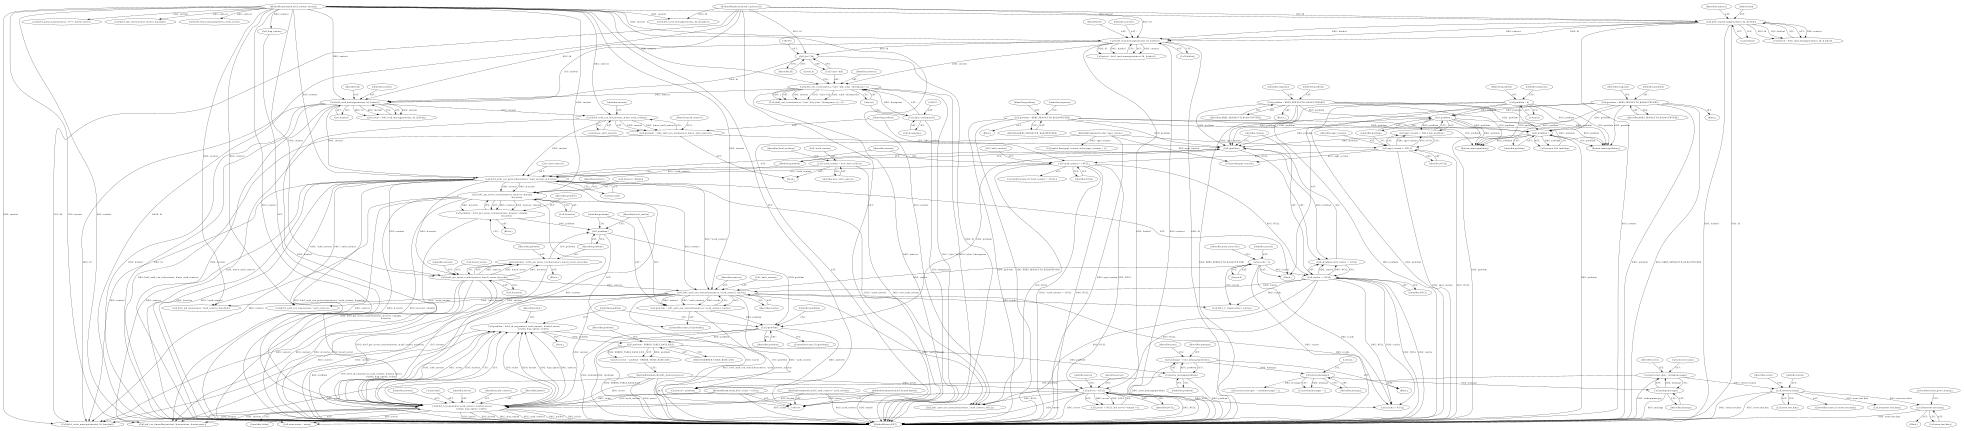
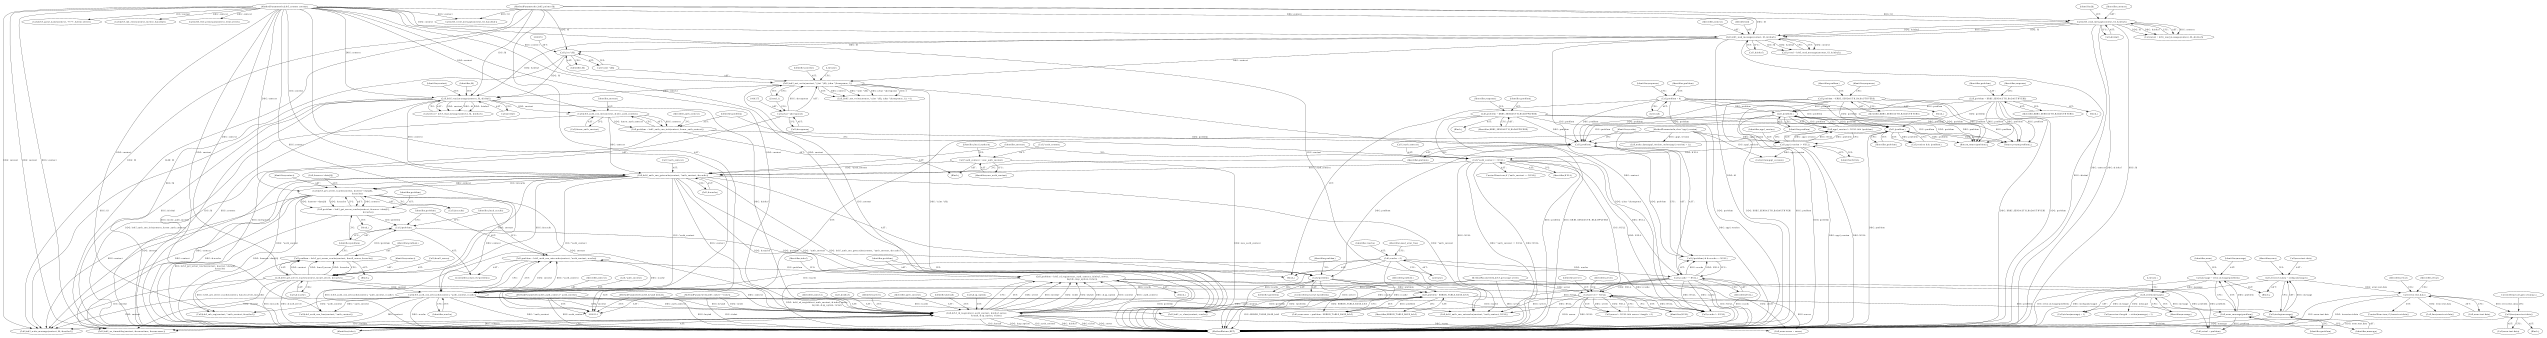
(272, 16) -> (803, 149)
none -> (1621, 219)
(649, 367) -> (1370, 302)
